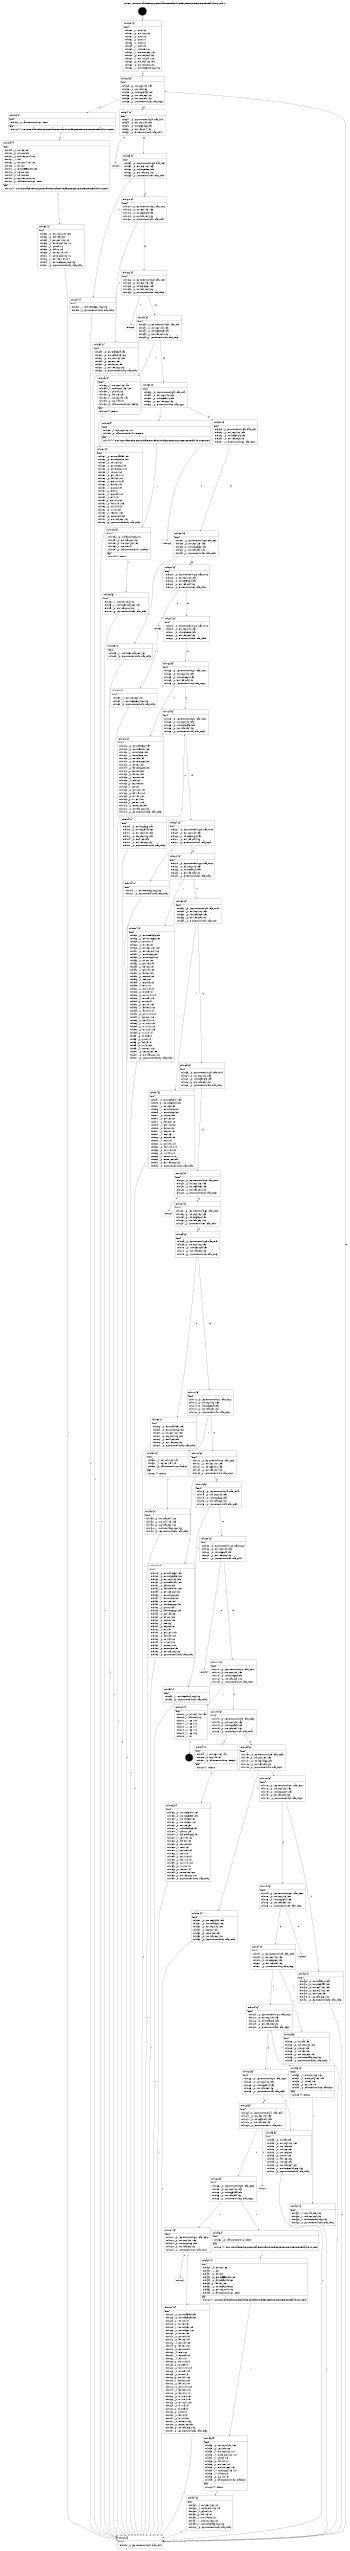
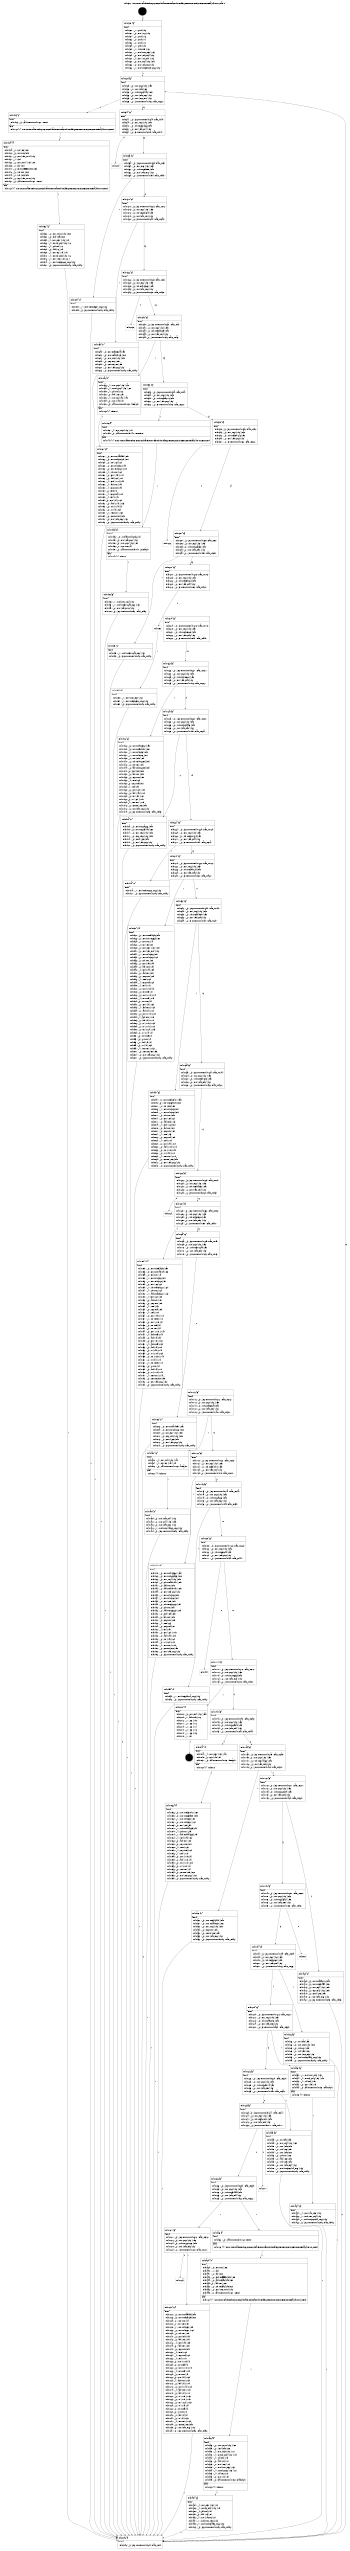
(187, 603) -> none
(183, 783) -> (175, 776)
(204, 1323) -> none
none -> (159, 1324)
